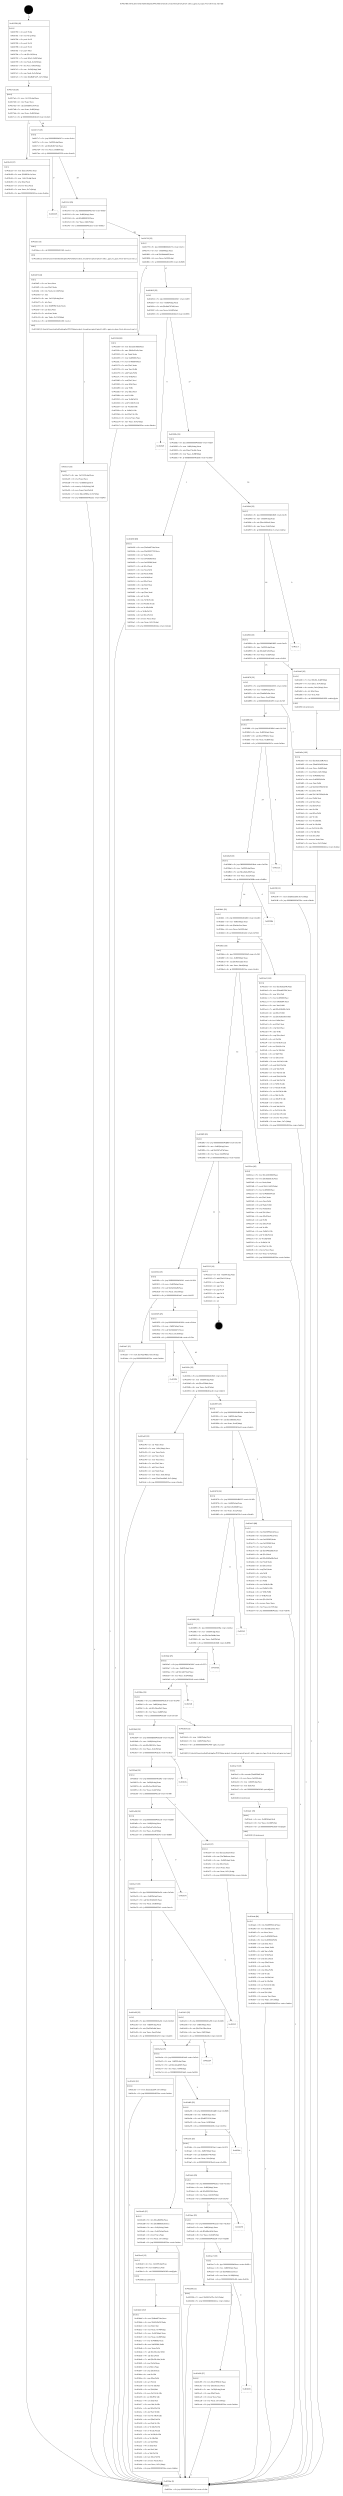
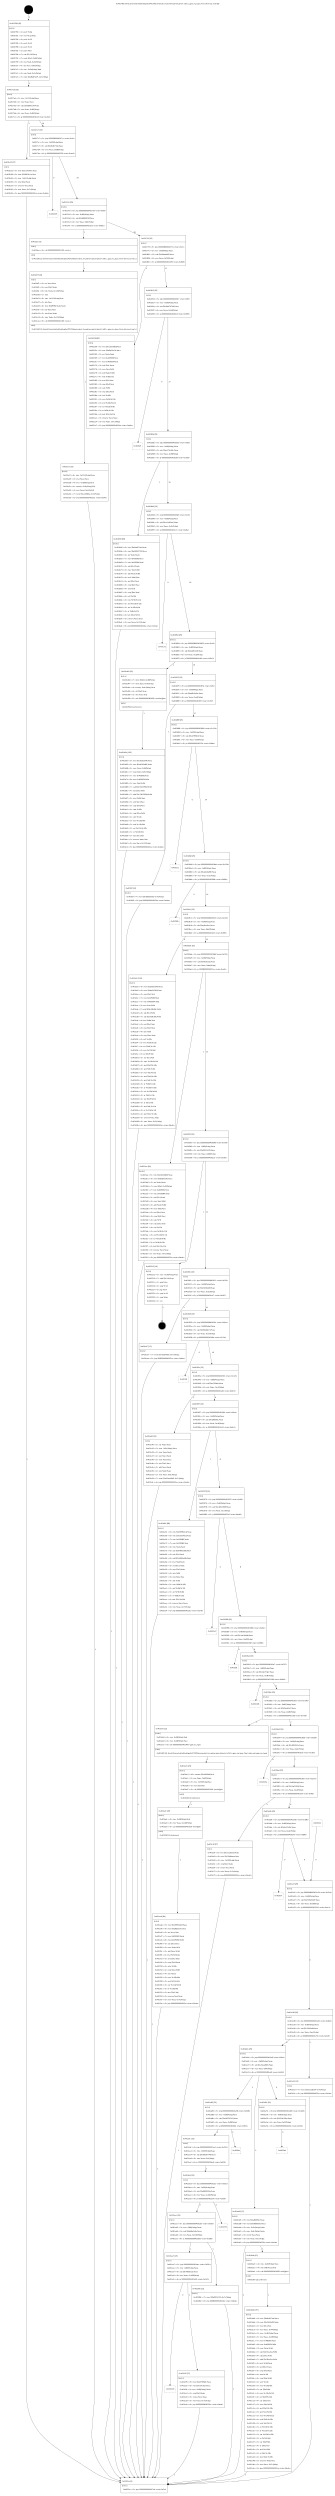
(199, 1964) -> (314, 1853)
(189, 2042) -> (272, 2087)
